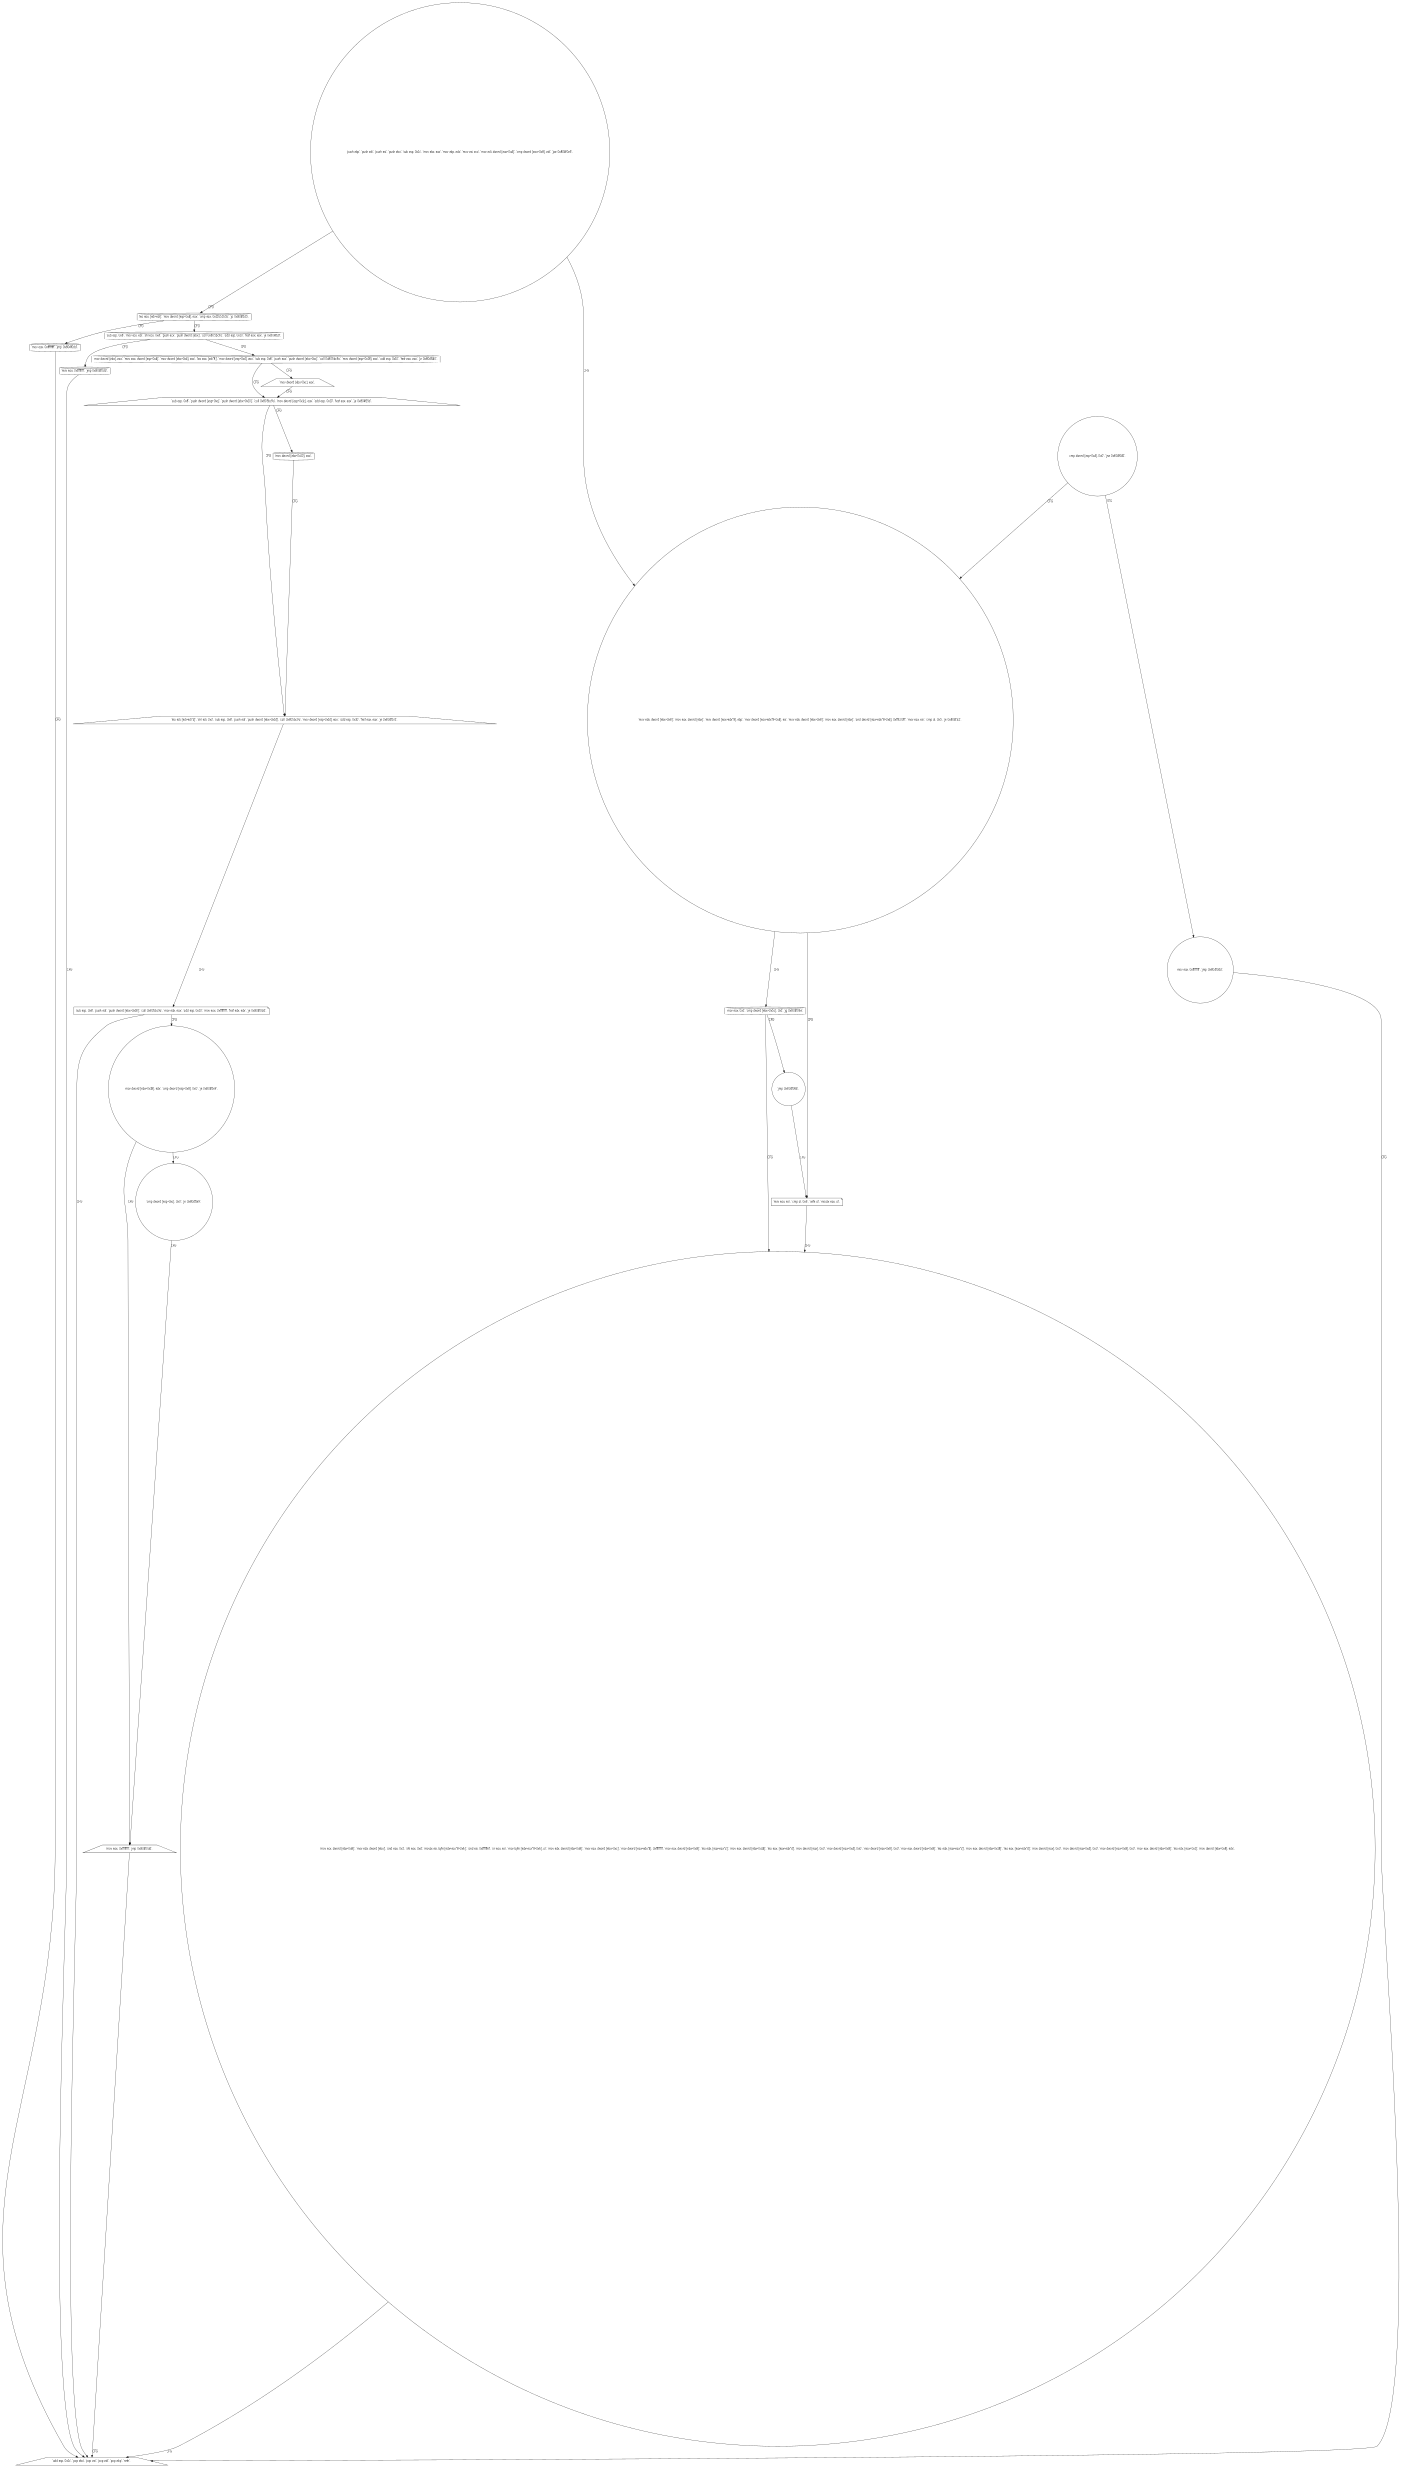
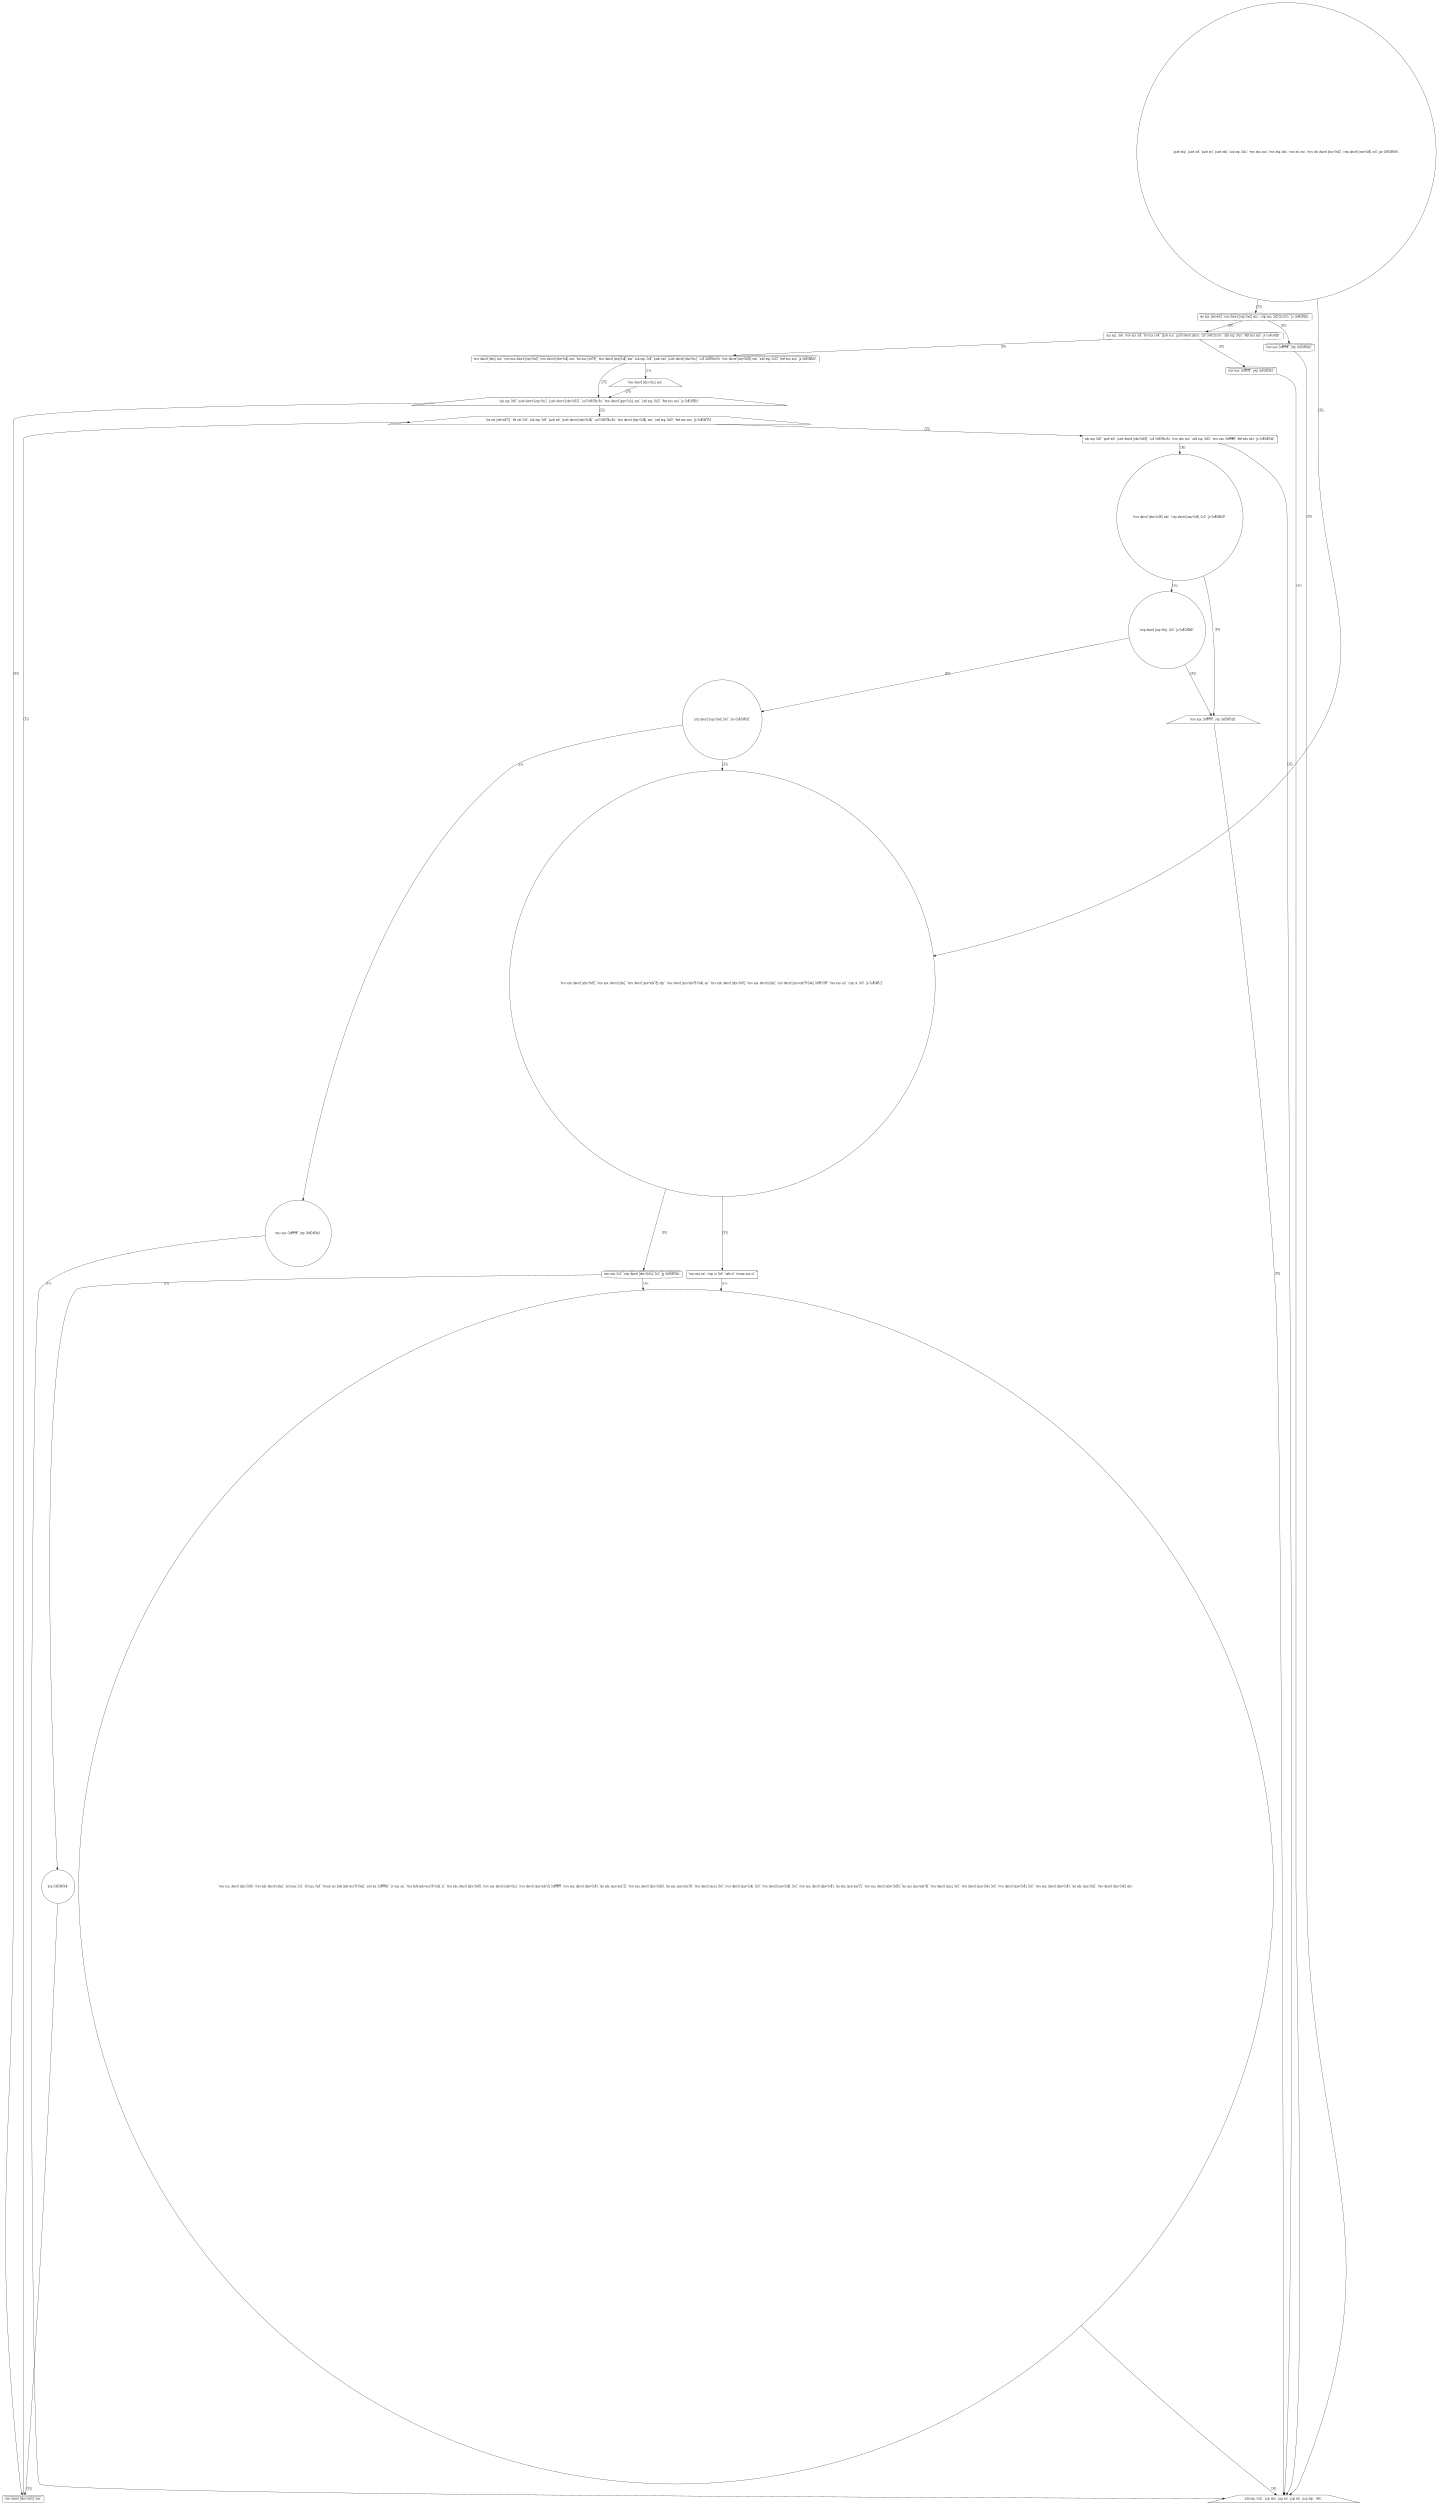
none -> (946, 674)
(799, 1151) -> (44, 2198)
